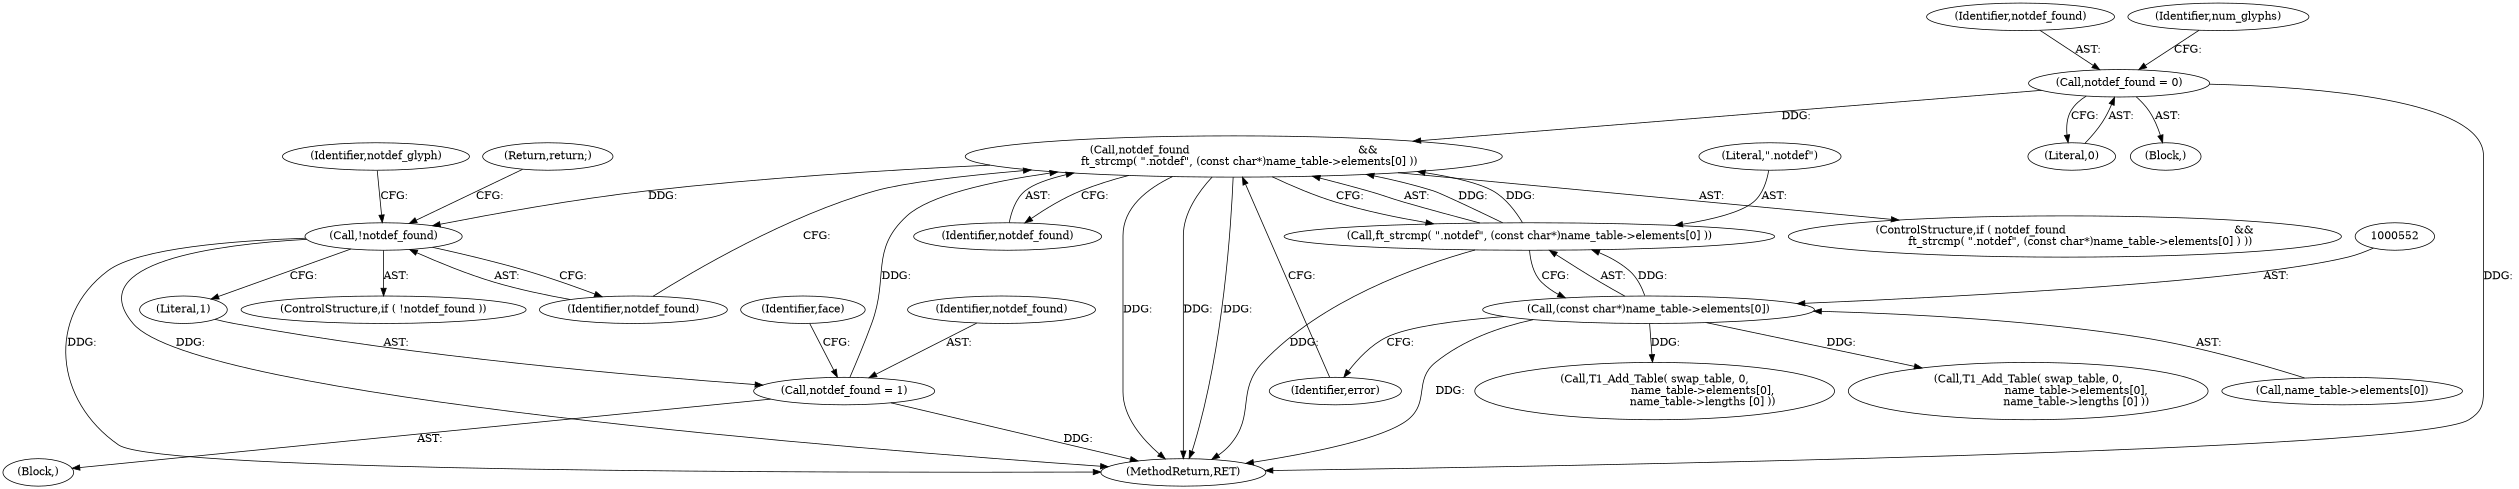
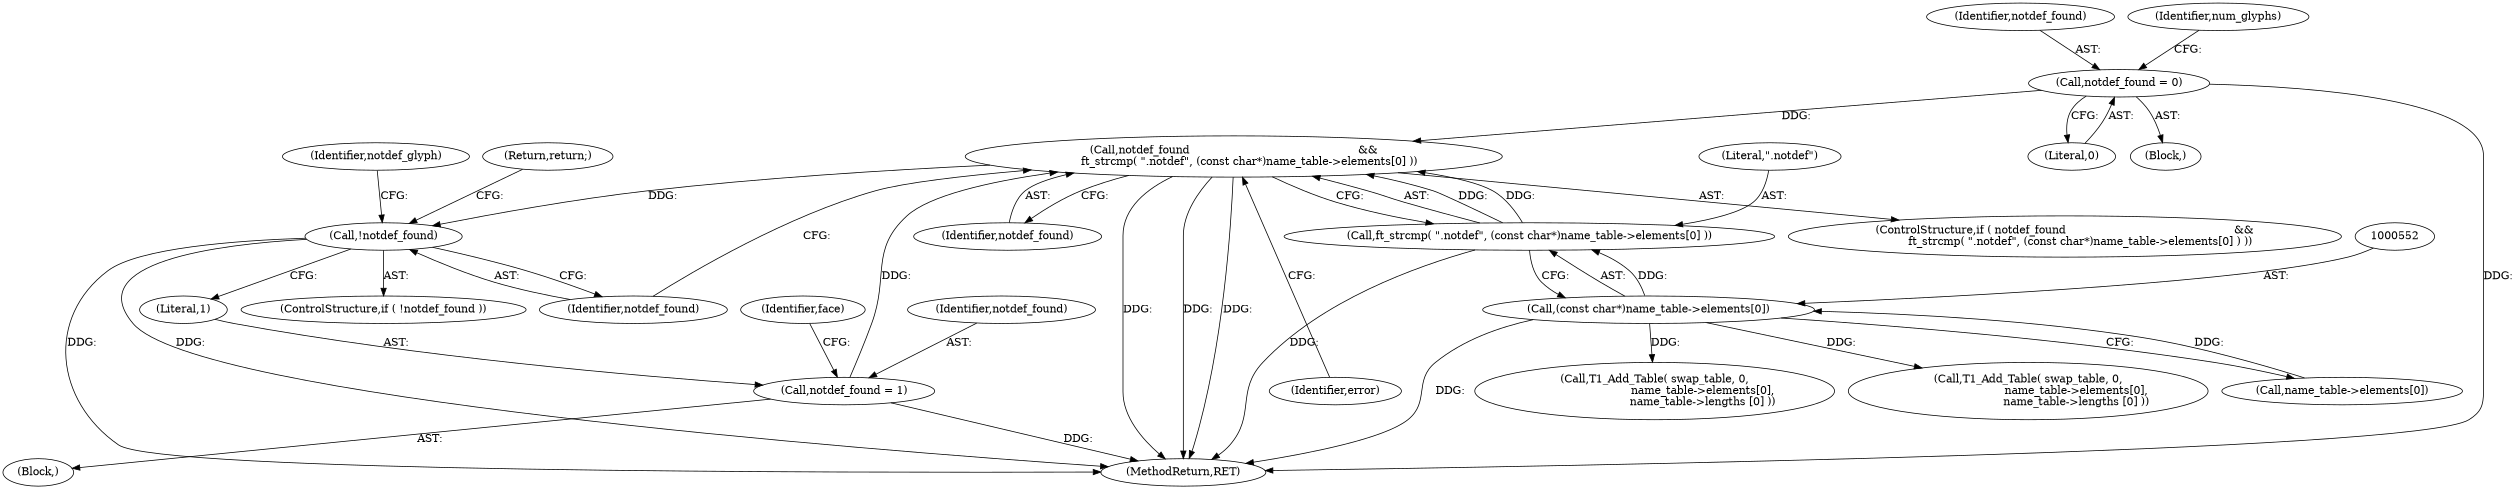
(1419, 327) -> (2035, 340)
(2211, 343) -> (2211, 343)
